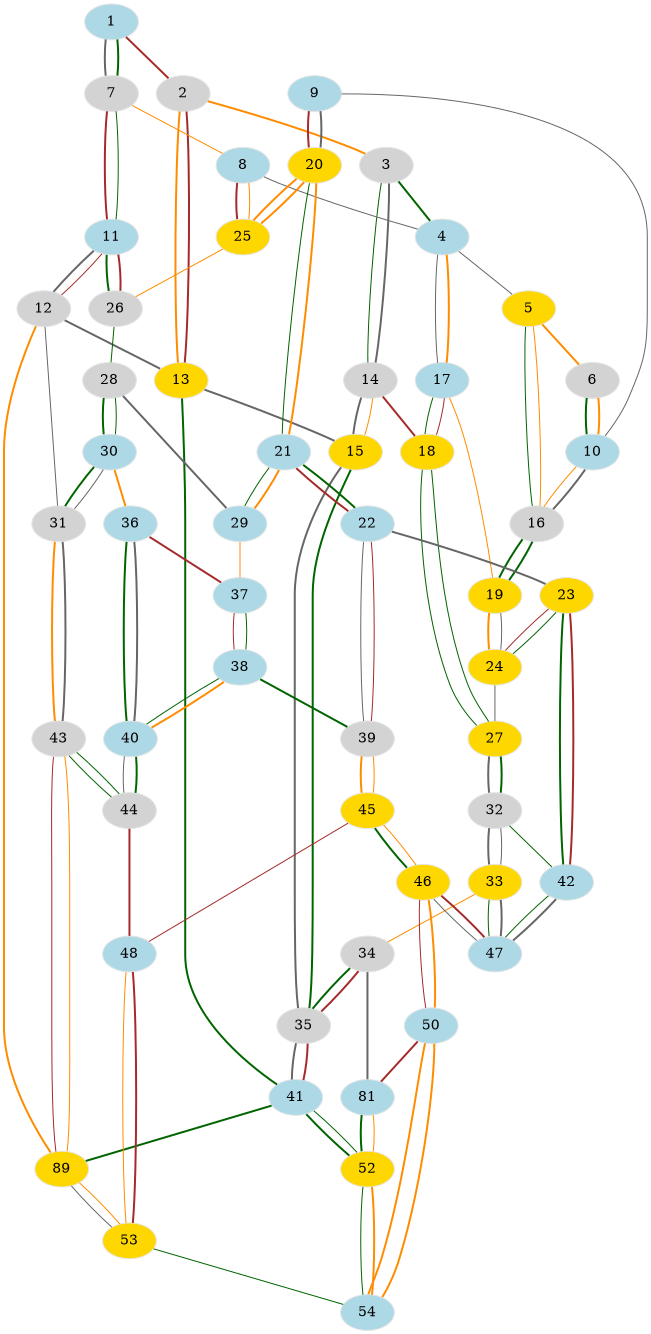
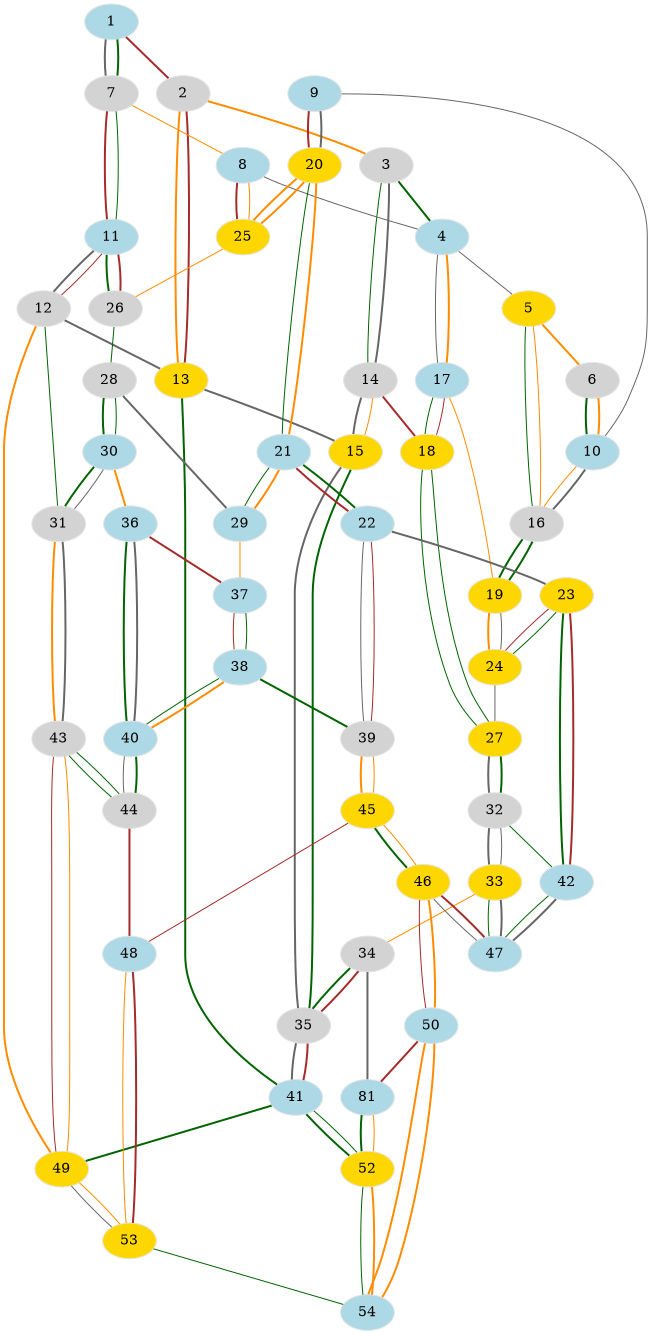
(51, 416) -> (51, 416)
(62, 1169) -> (62, 1169)
